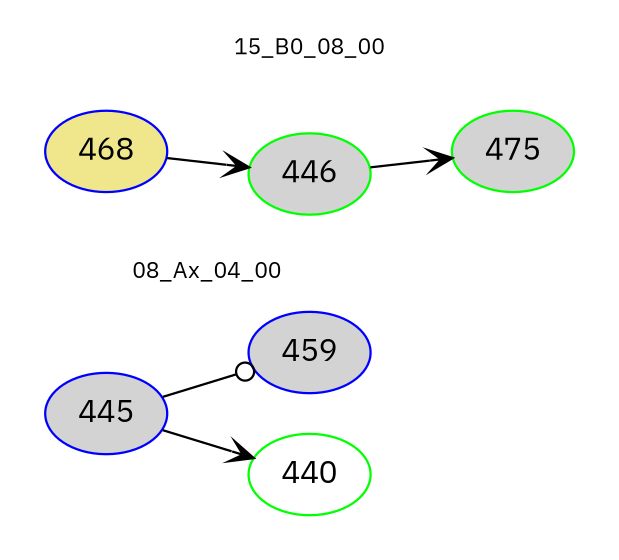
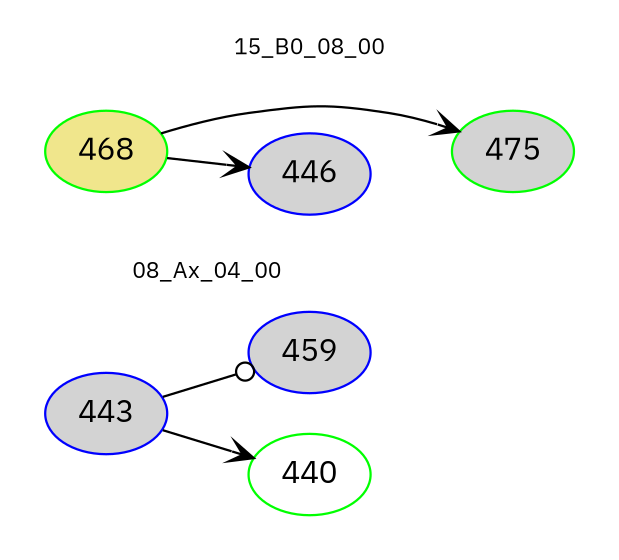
(106, 151) -> (106, 151)
(400, 164) -> (299, 107)
(310, 174) -> (310, 174)
(106, 414) -> (106, 414)
